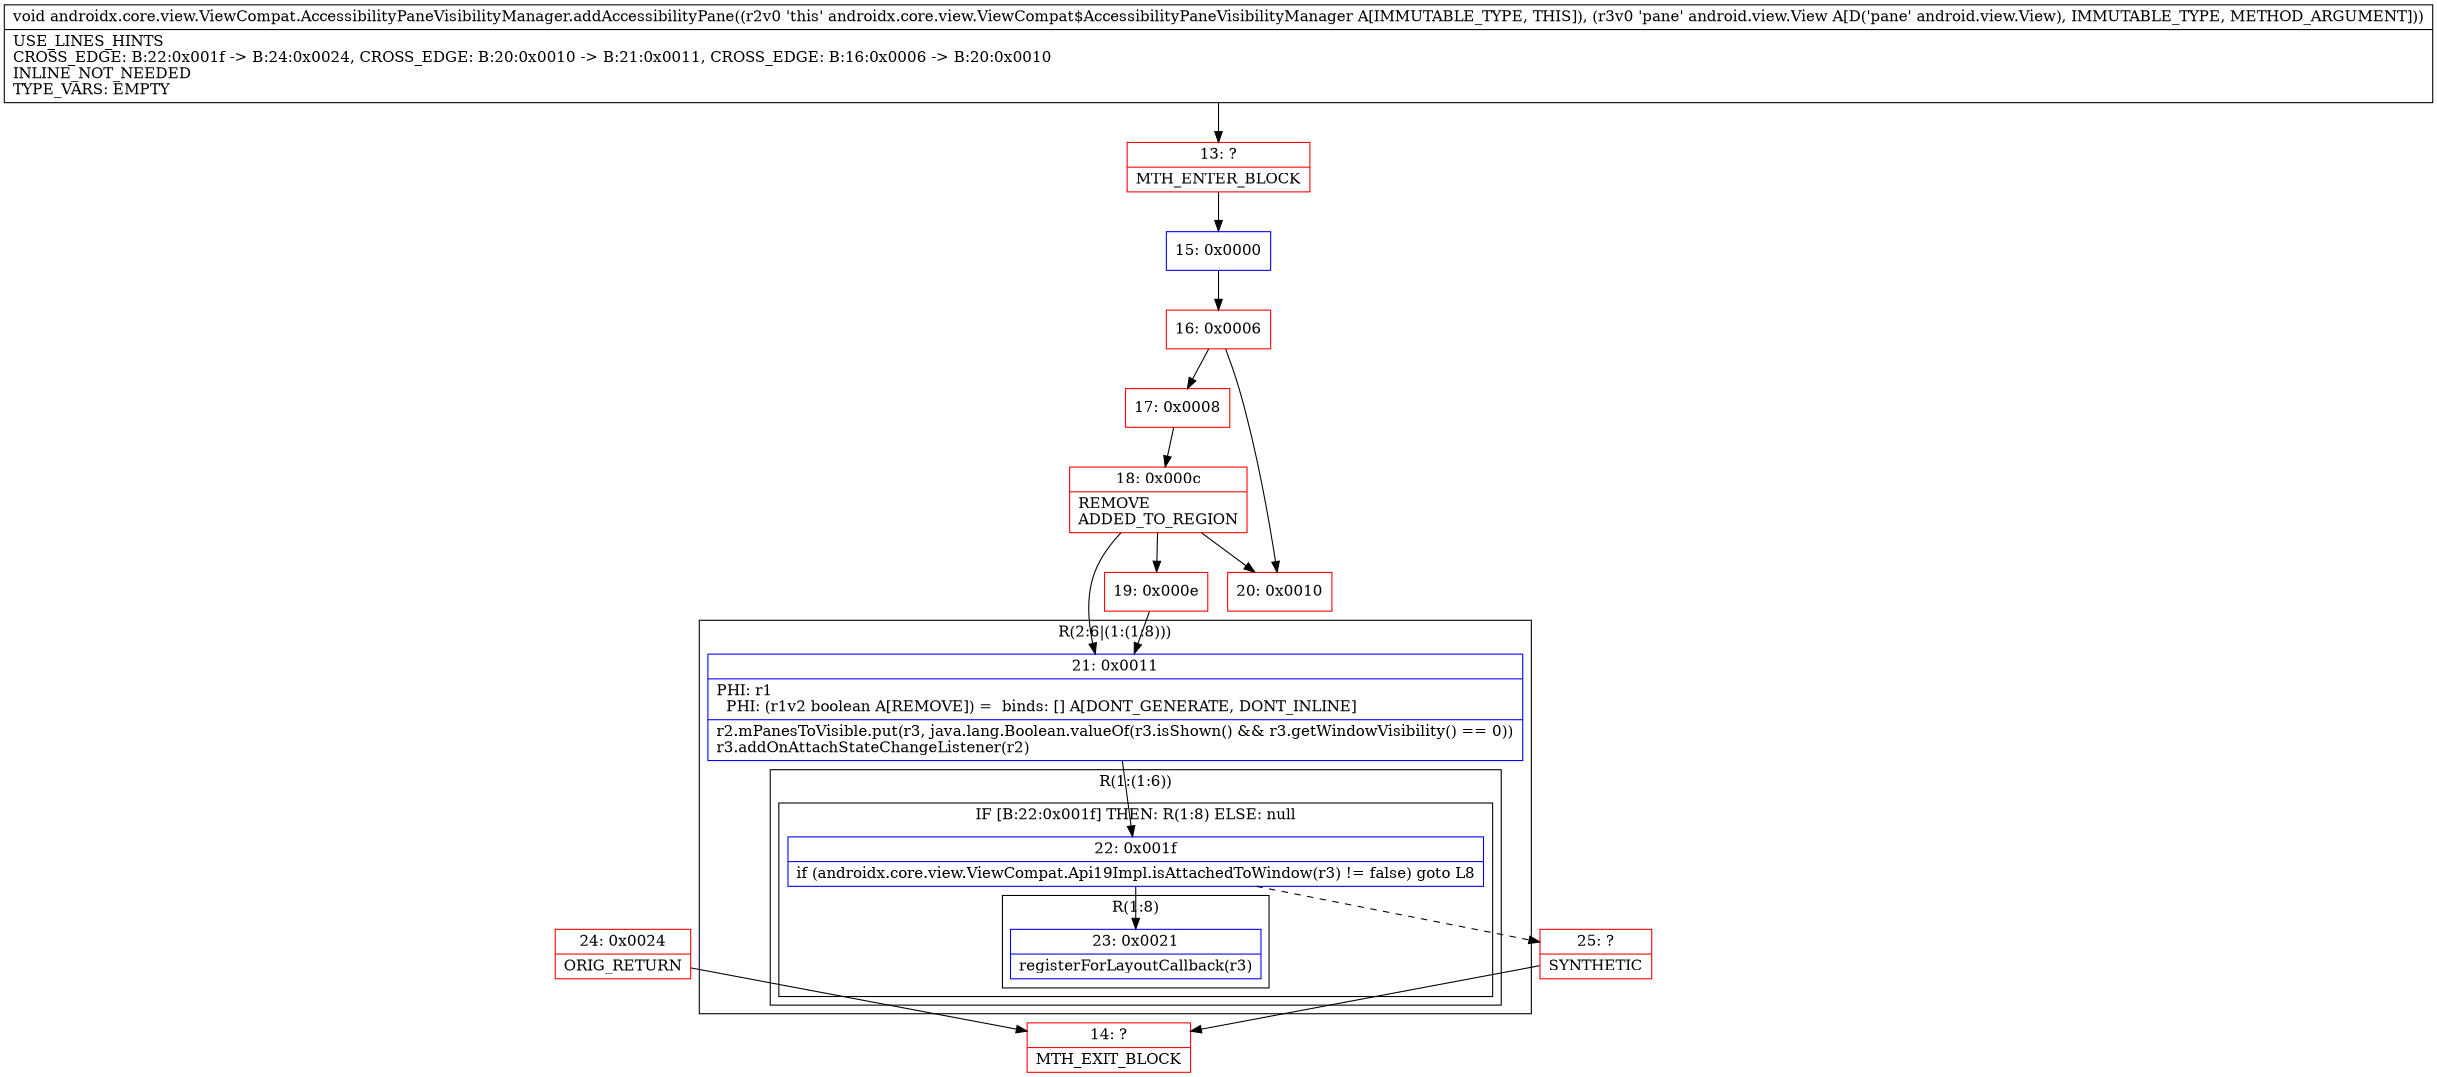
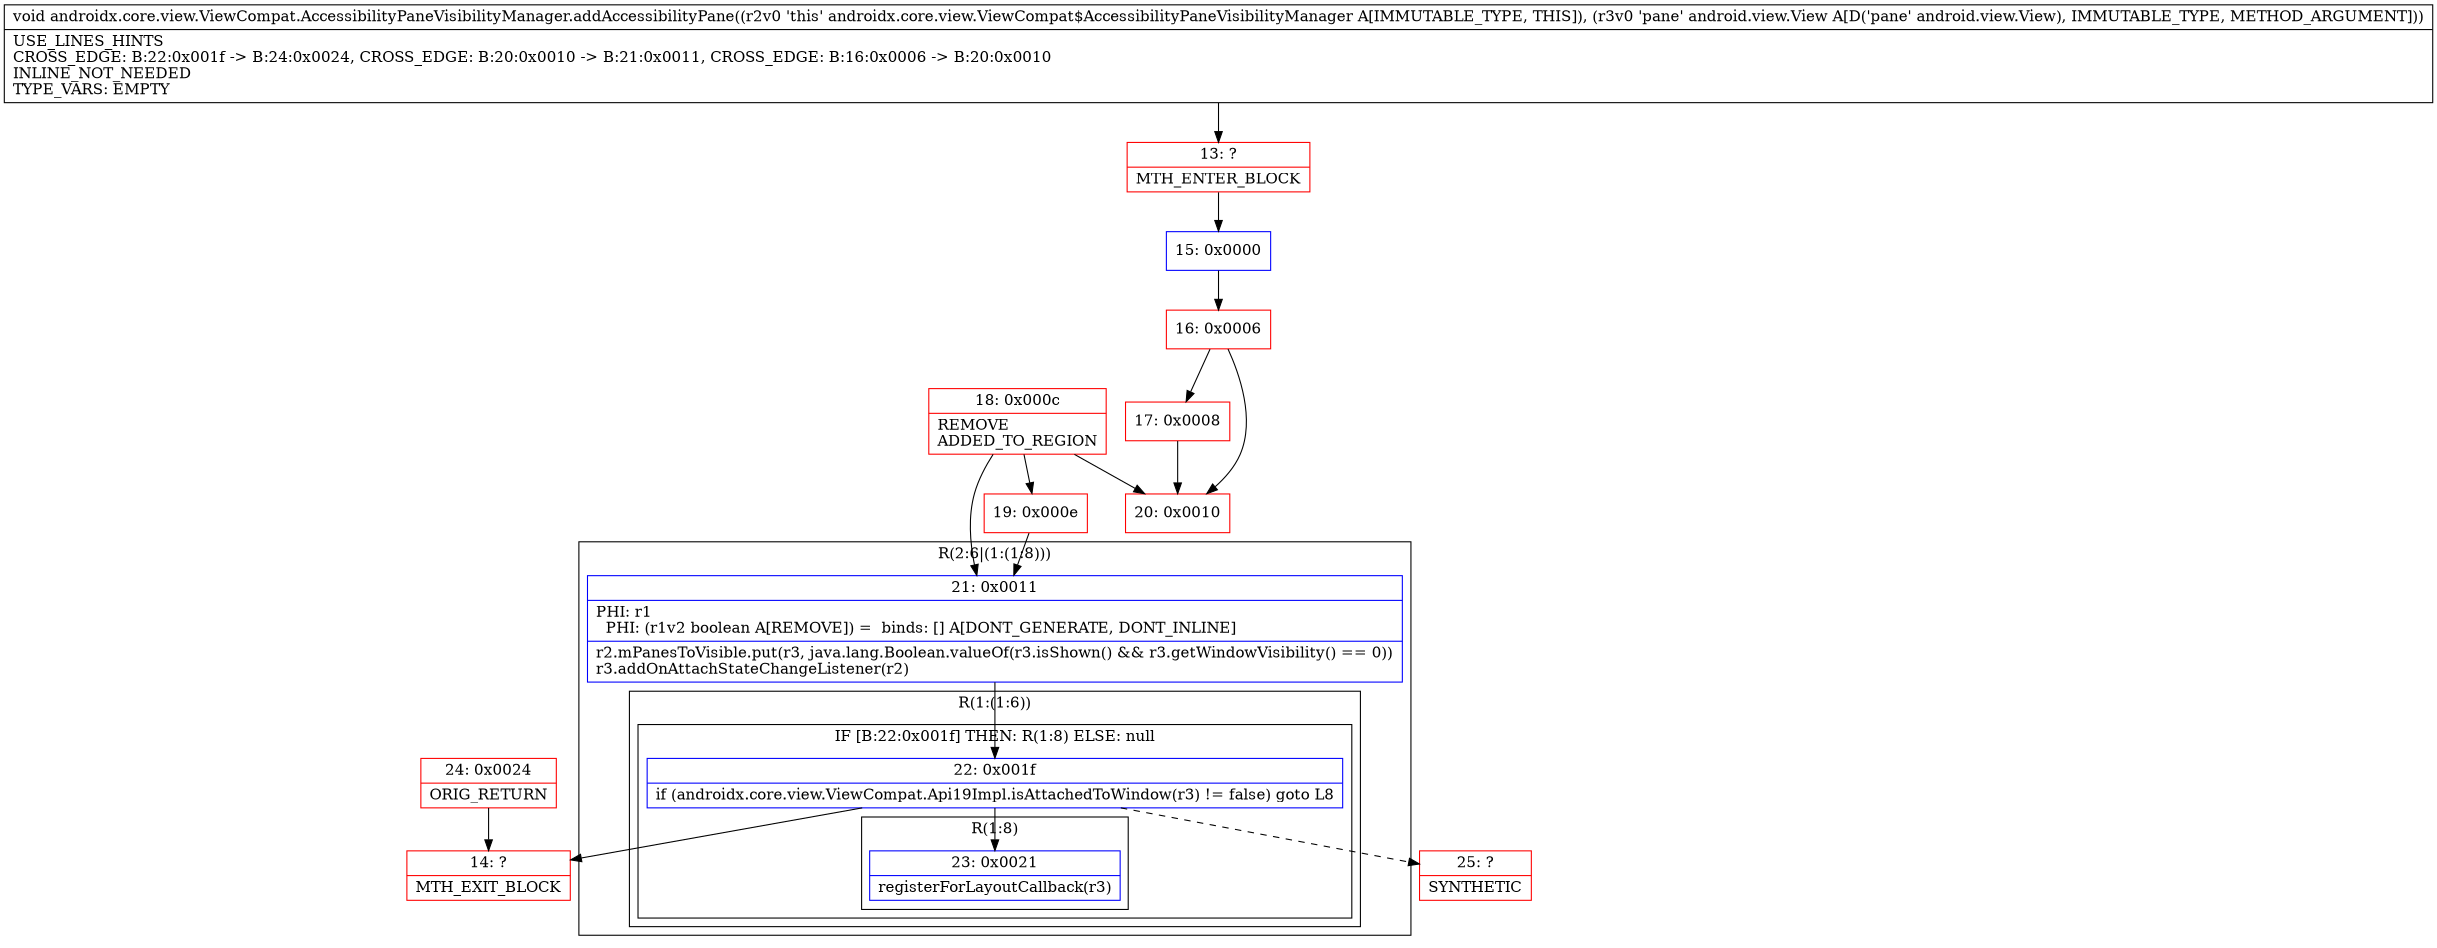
(1171, 442) -> (1178, 462)
(1413, 990) -> (722, 833)
